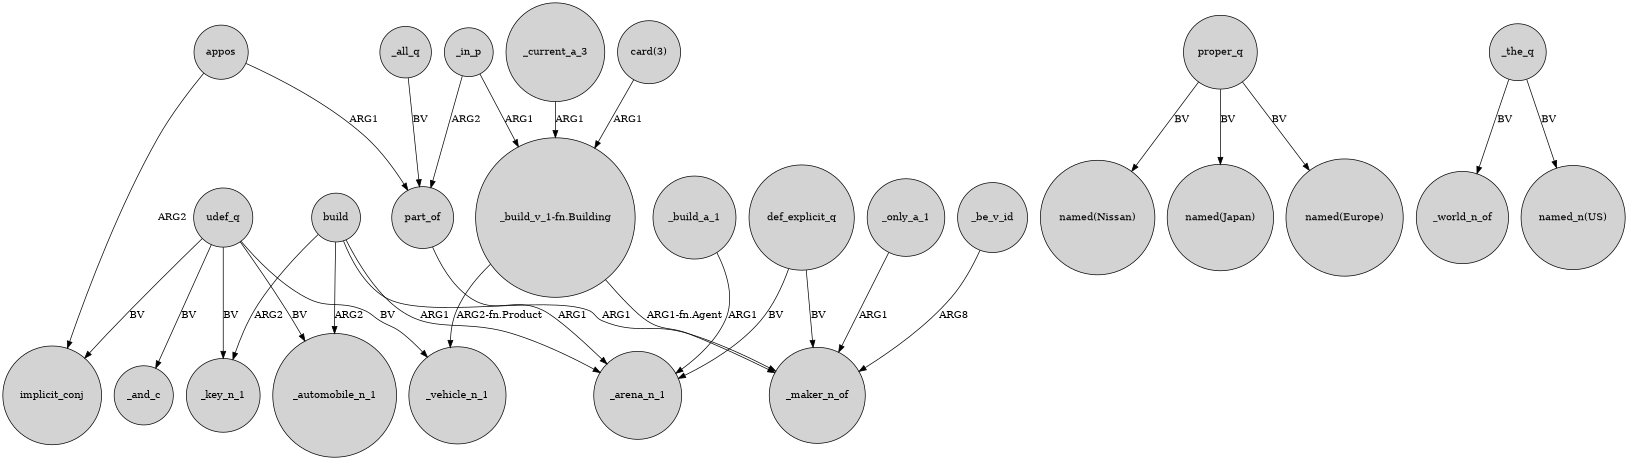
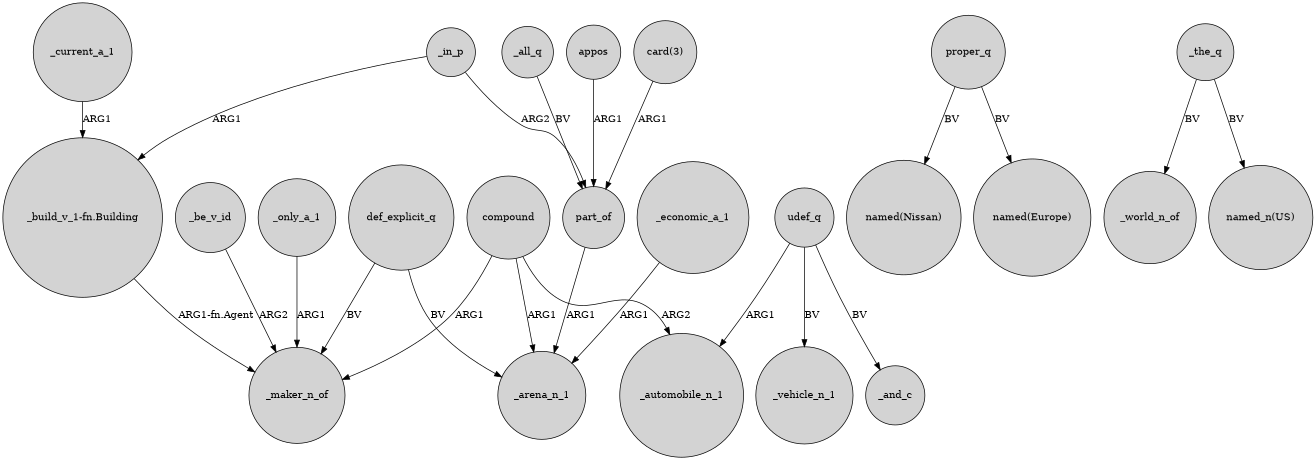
(555, 52) -> (83, 52)
(616, 111) -> (631, 132)
(336, 218) -> (508, 218)
(694, 218) -> (693, 218)
(1220, 218) -> none
(463, 298) -> none
(300, 315) -> (761, 315)
(954, 315) -> (274, 315)
(52, 395) -> none
(223, 395) -> none
